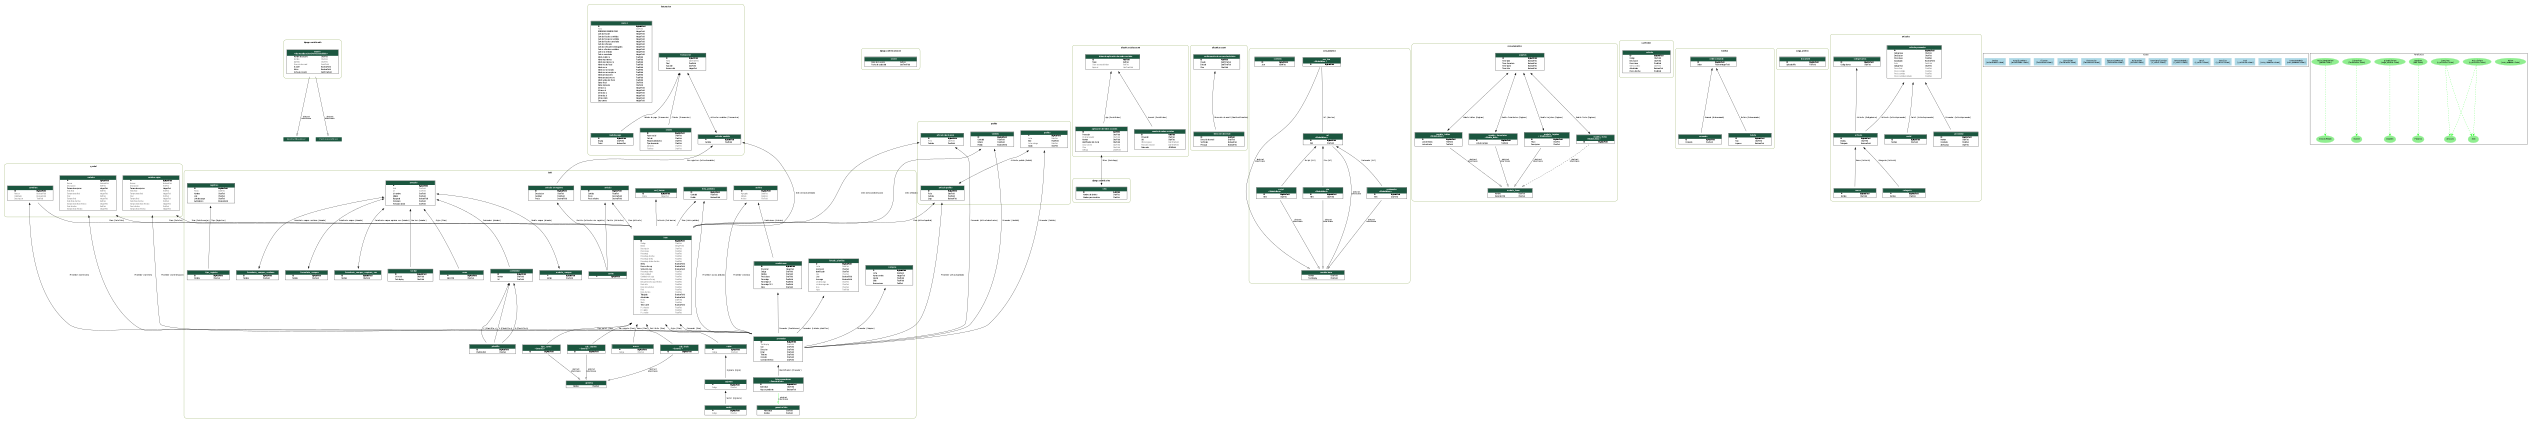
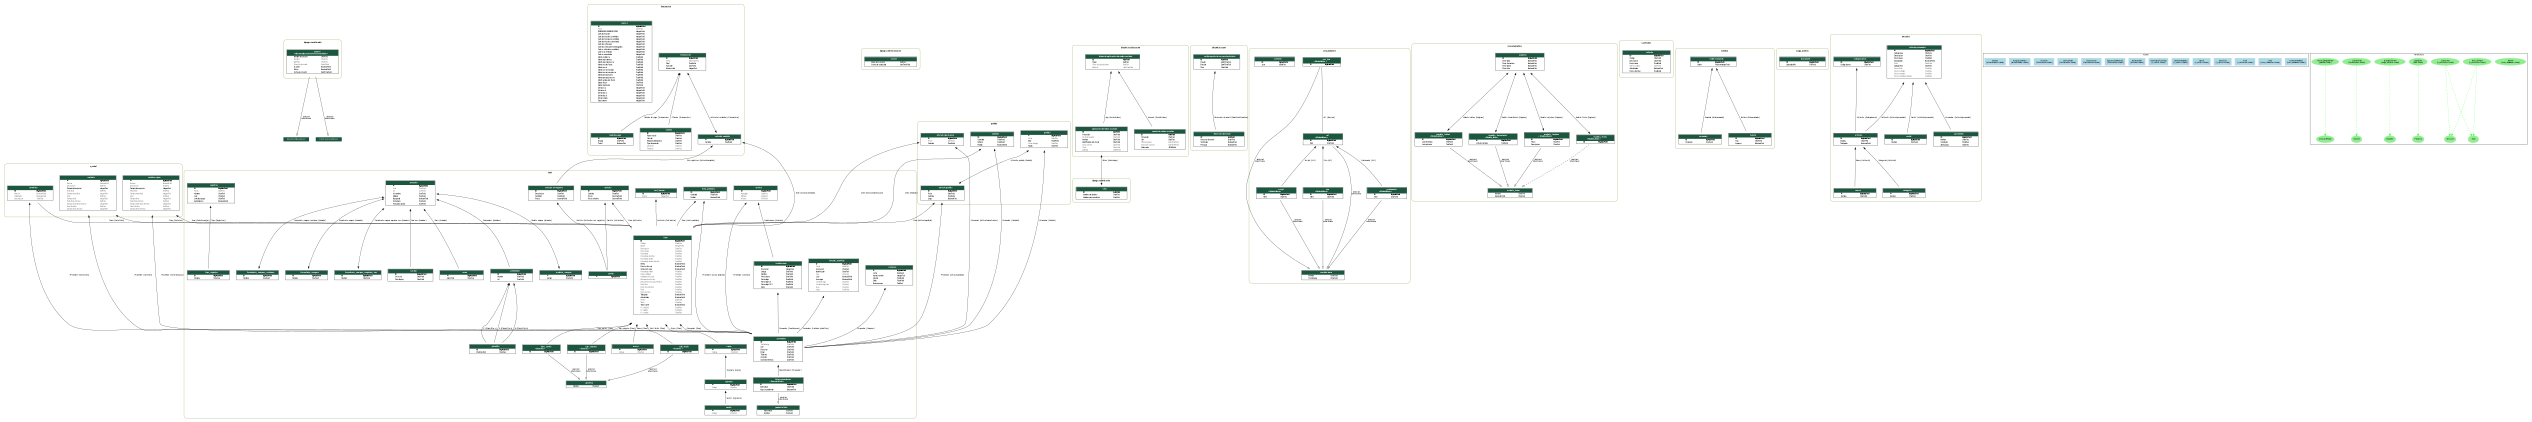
(441, 221) -> (441, 221)
(778, 397) -> (778, 397)
